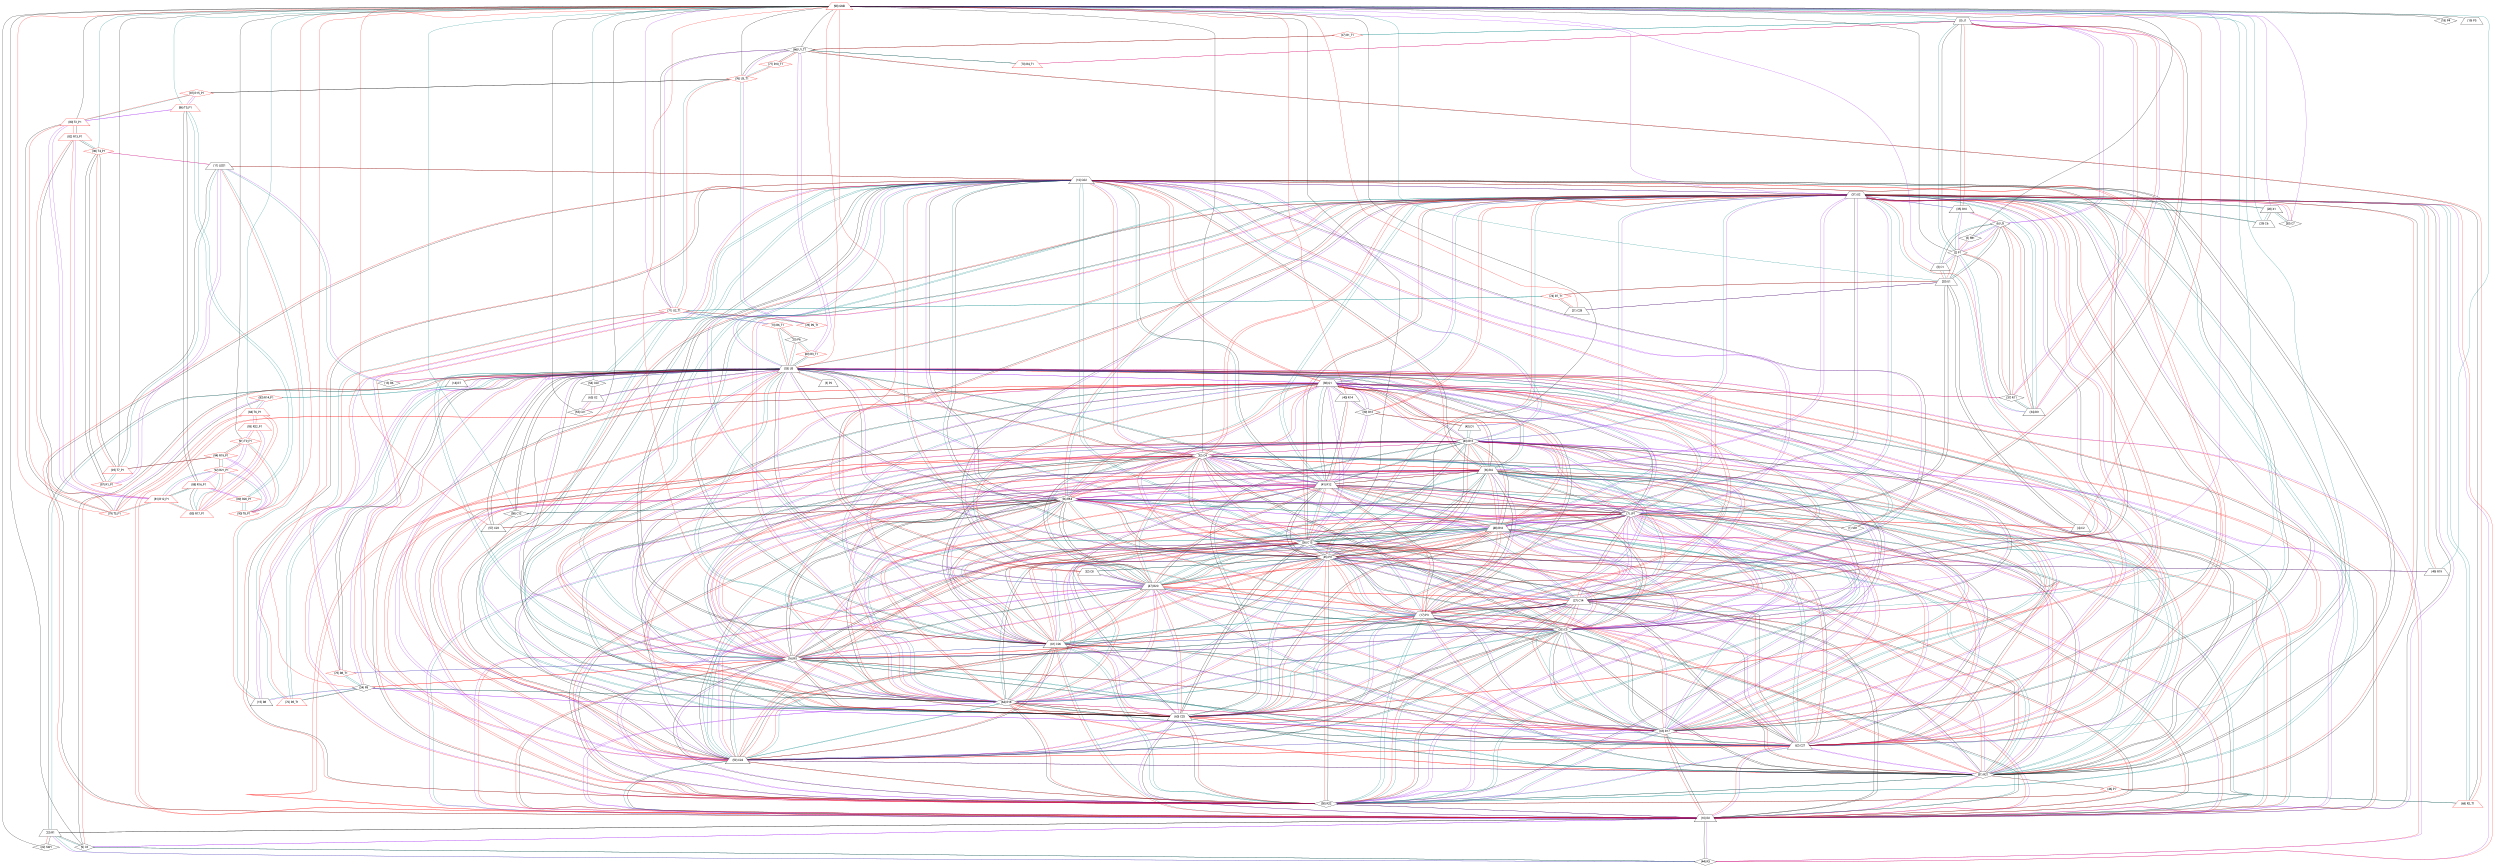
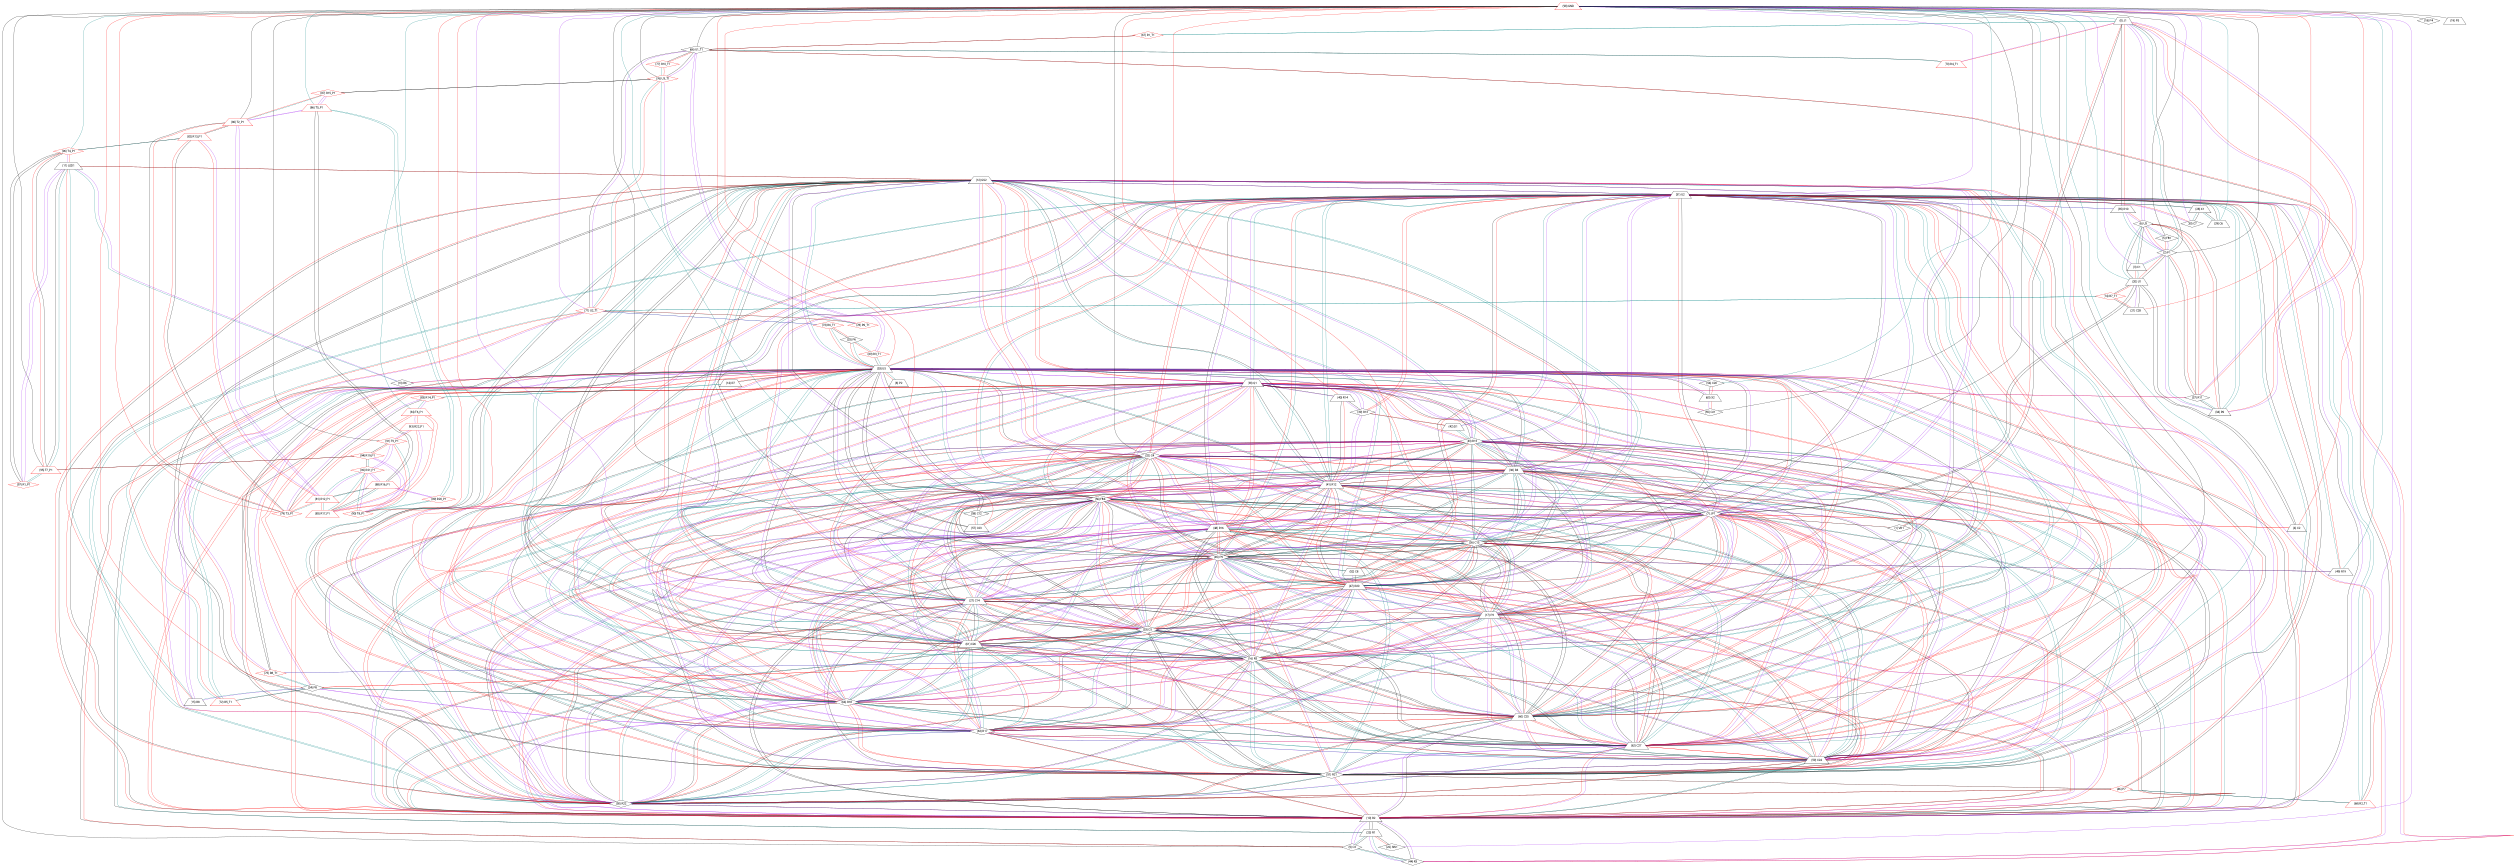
(3, 32) -> (2412, 500)
none -> (2393, 217)
